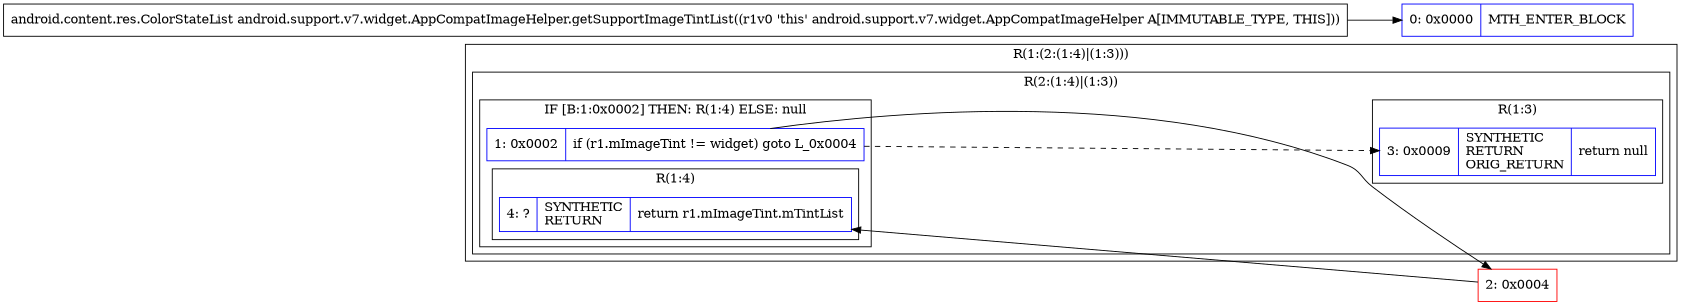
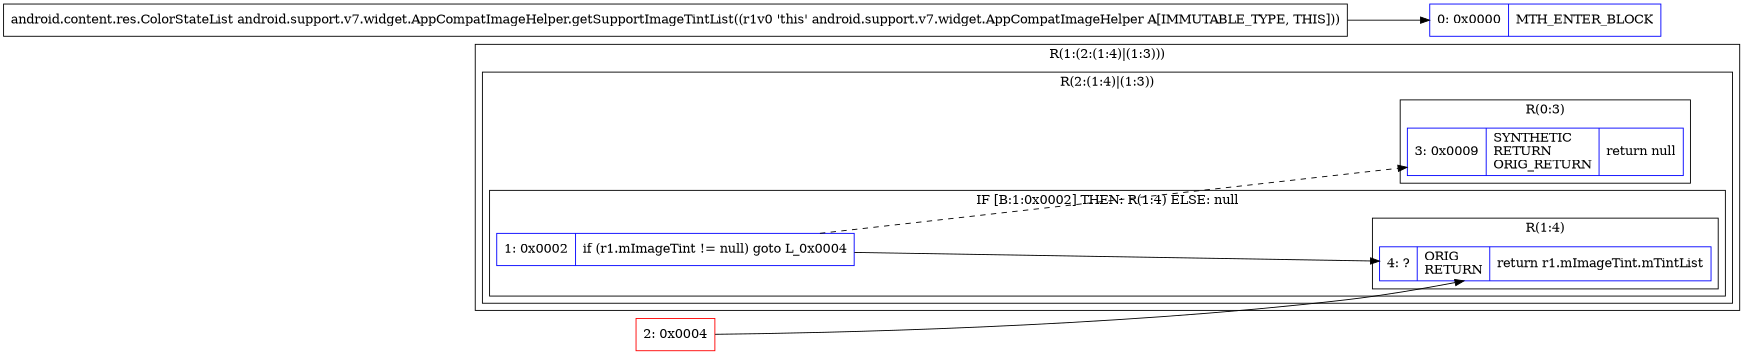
(1518, 110) -> (1545, 110)
(1145, 119) -> (1112, 257)
(715, 144) -> (715, 249)
(584, 207) -> (1442, 257)
